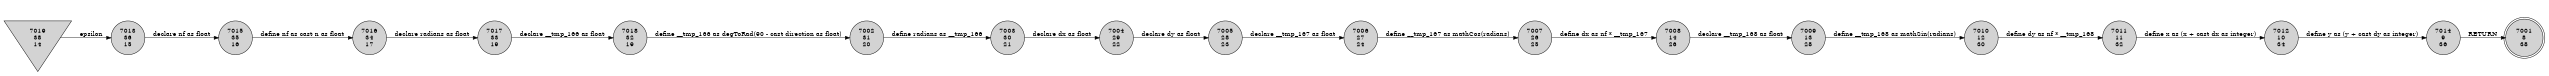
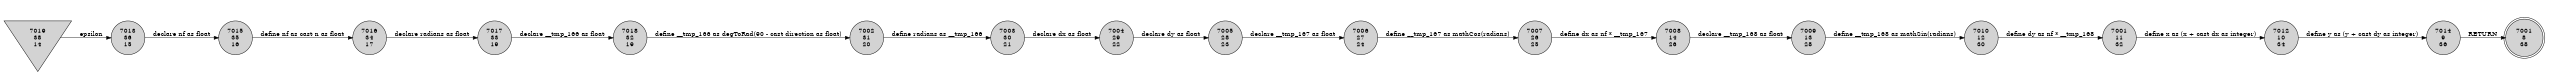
(2119, 38) -> (2119, 38)
